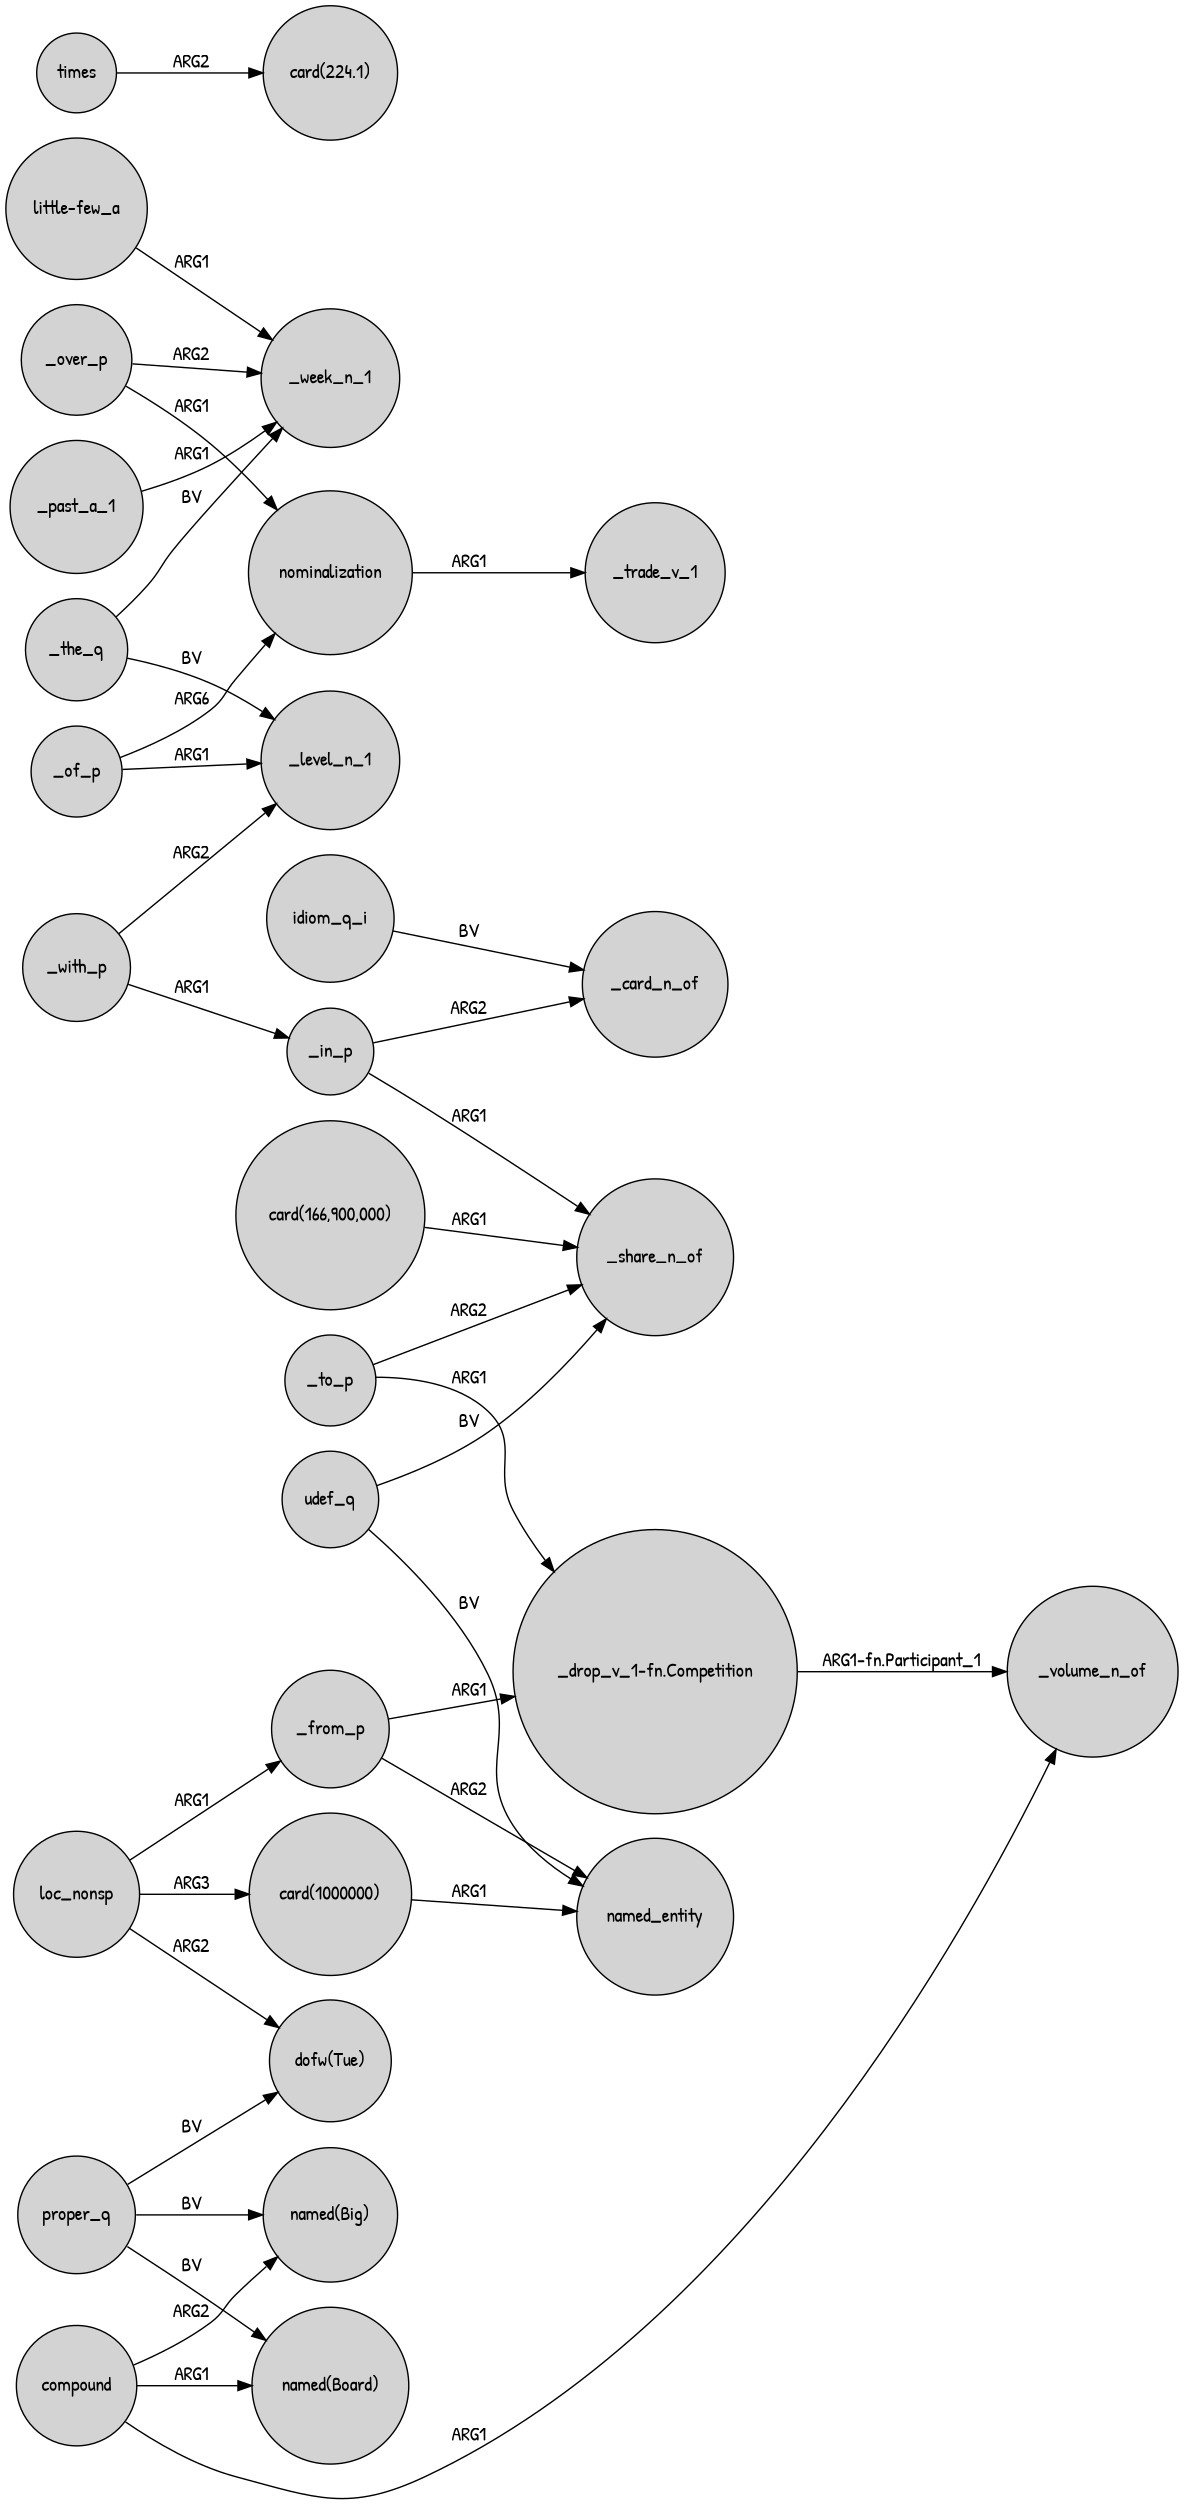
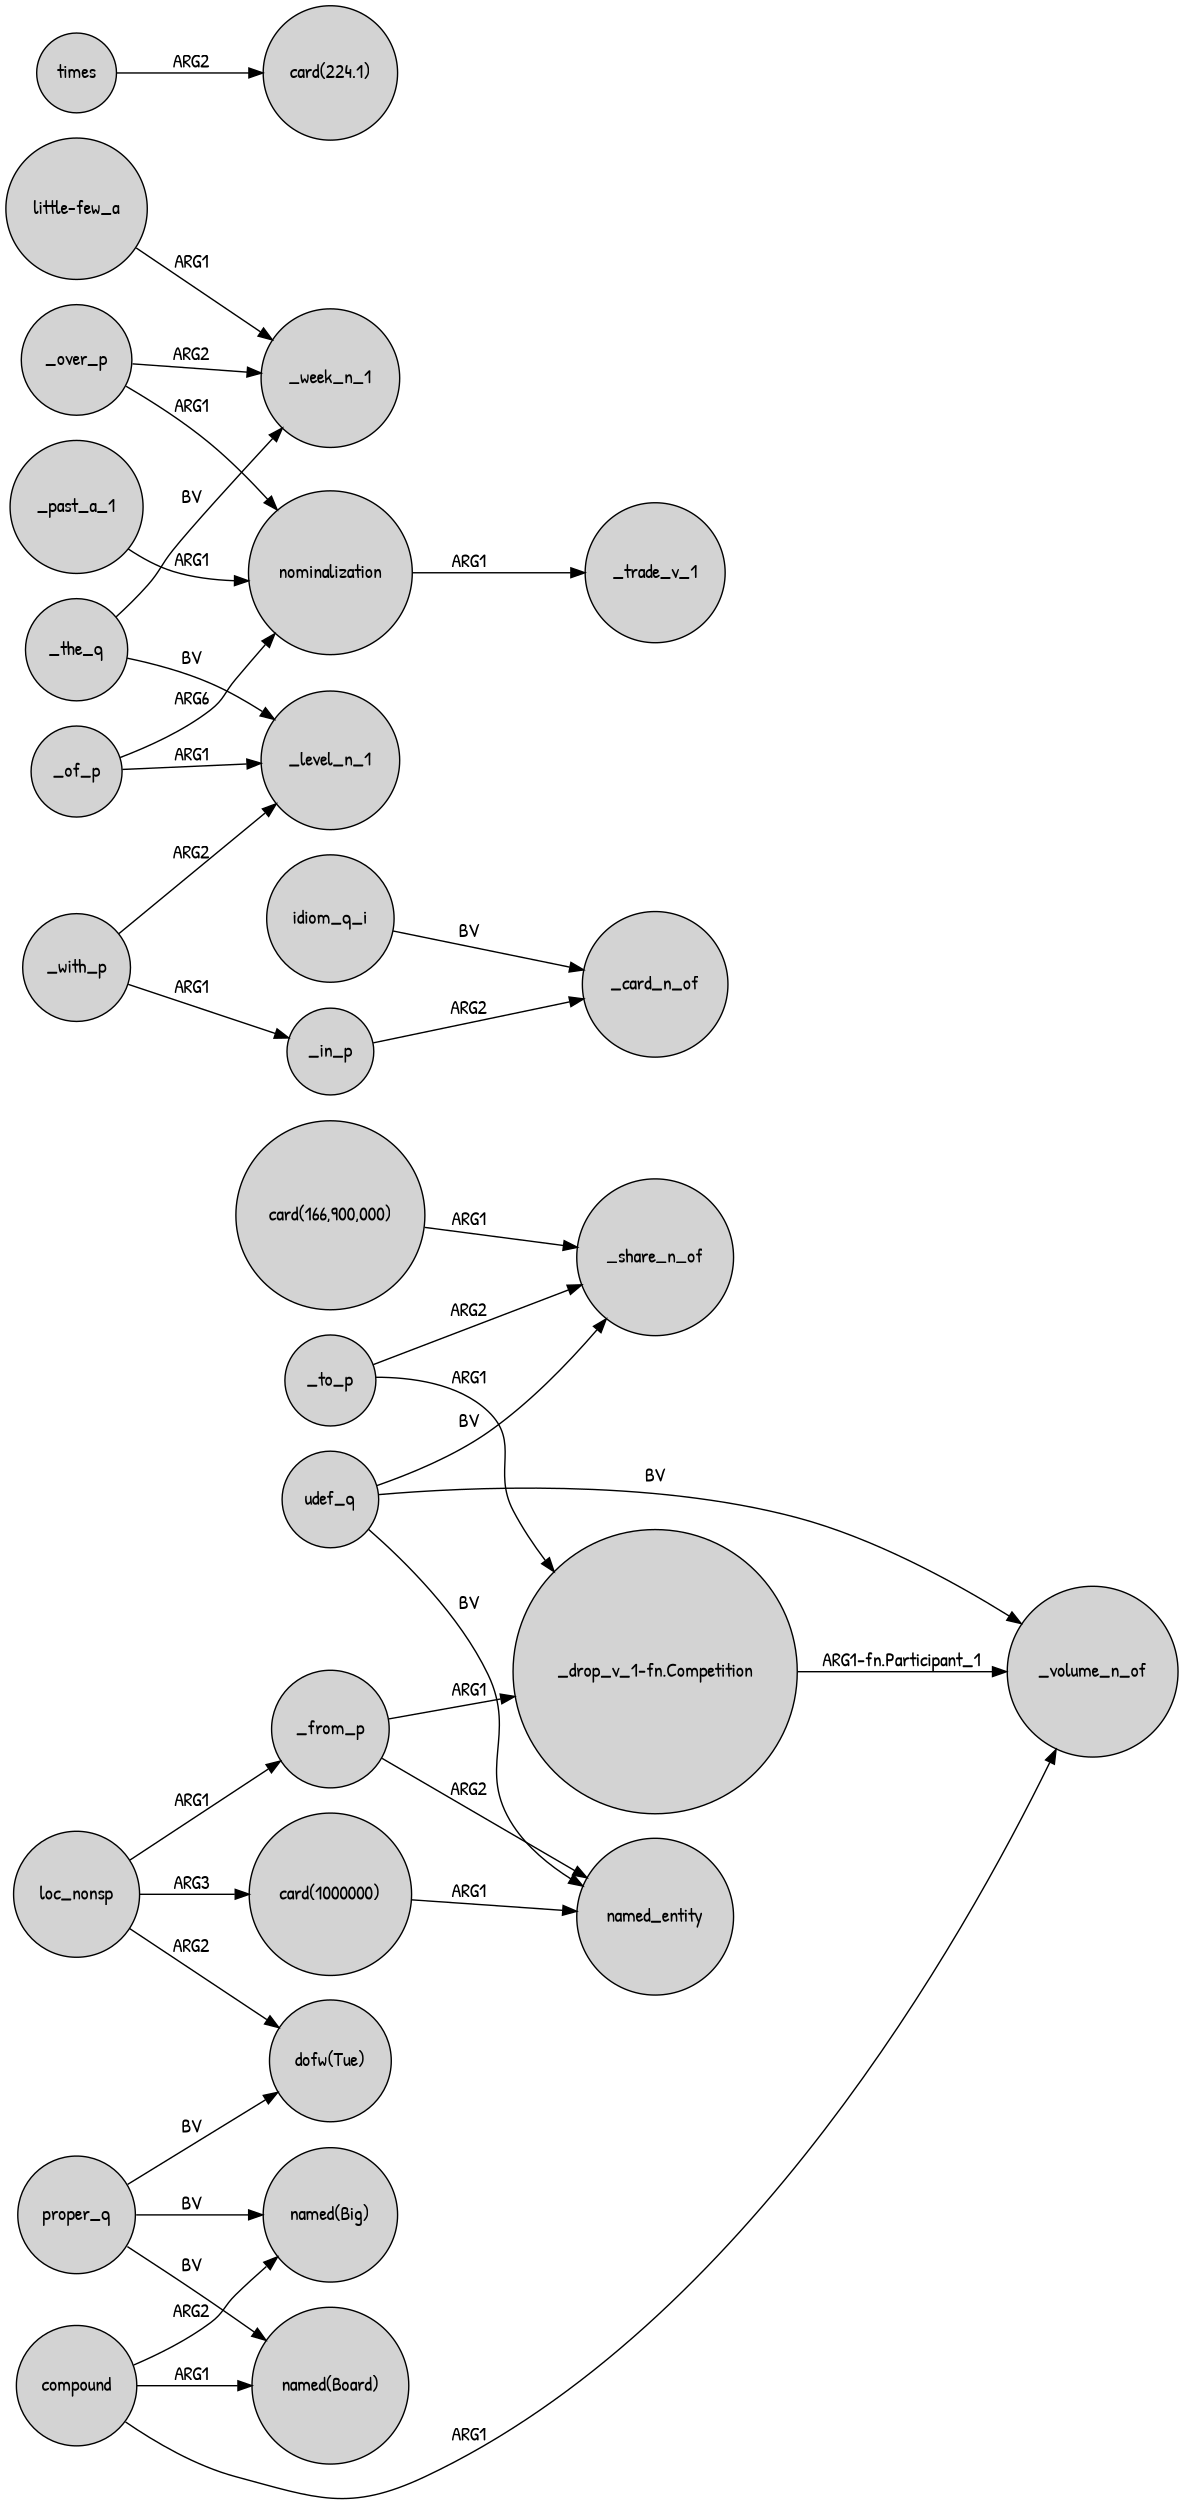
(206, 467) -> (179, 573)
(474, 1139) -> none
none -> (706, 1500)
